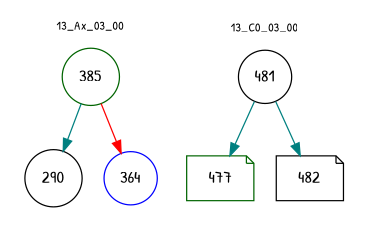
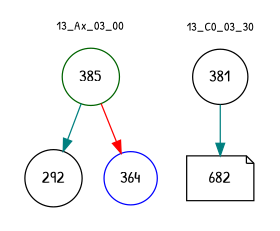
(265, 28) -> (221, 28)
(265, 77) -> (220, 77)
(54, 178) -> (54, 178)
(220, 178) -> none
(310, 178) -> (220, 178)
